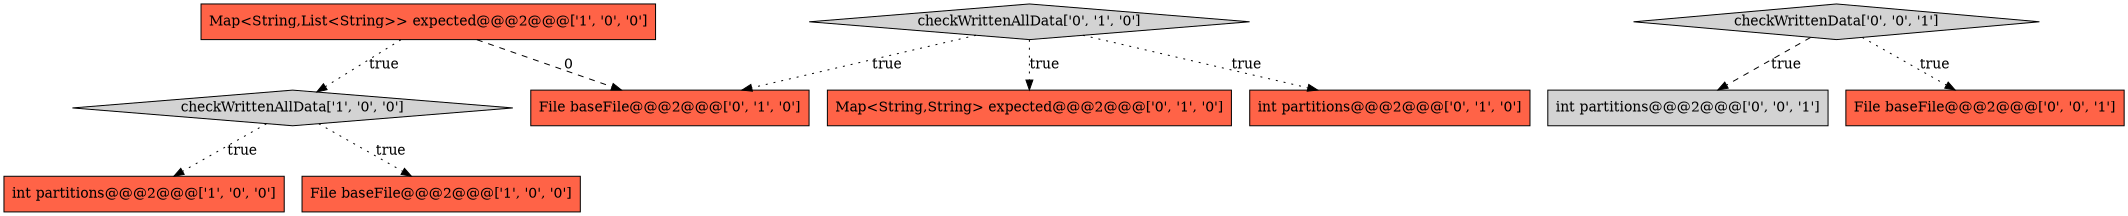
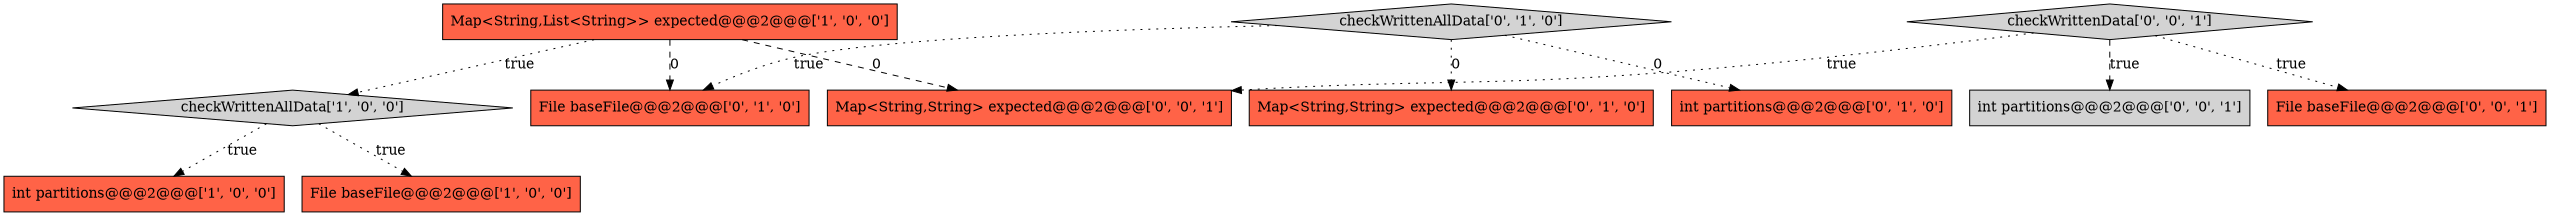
(1045, 65) -> (1456, 65)
(1247, 65) -> (1658, 65)
none -> (1029, 108)
